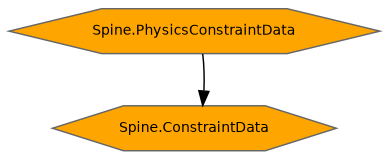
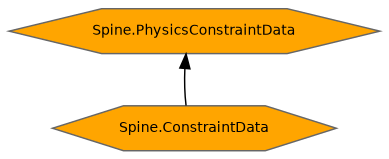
(204, 72) -> (185, 87)
